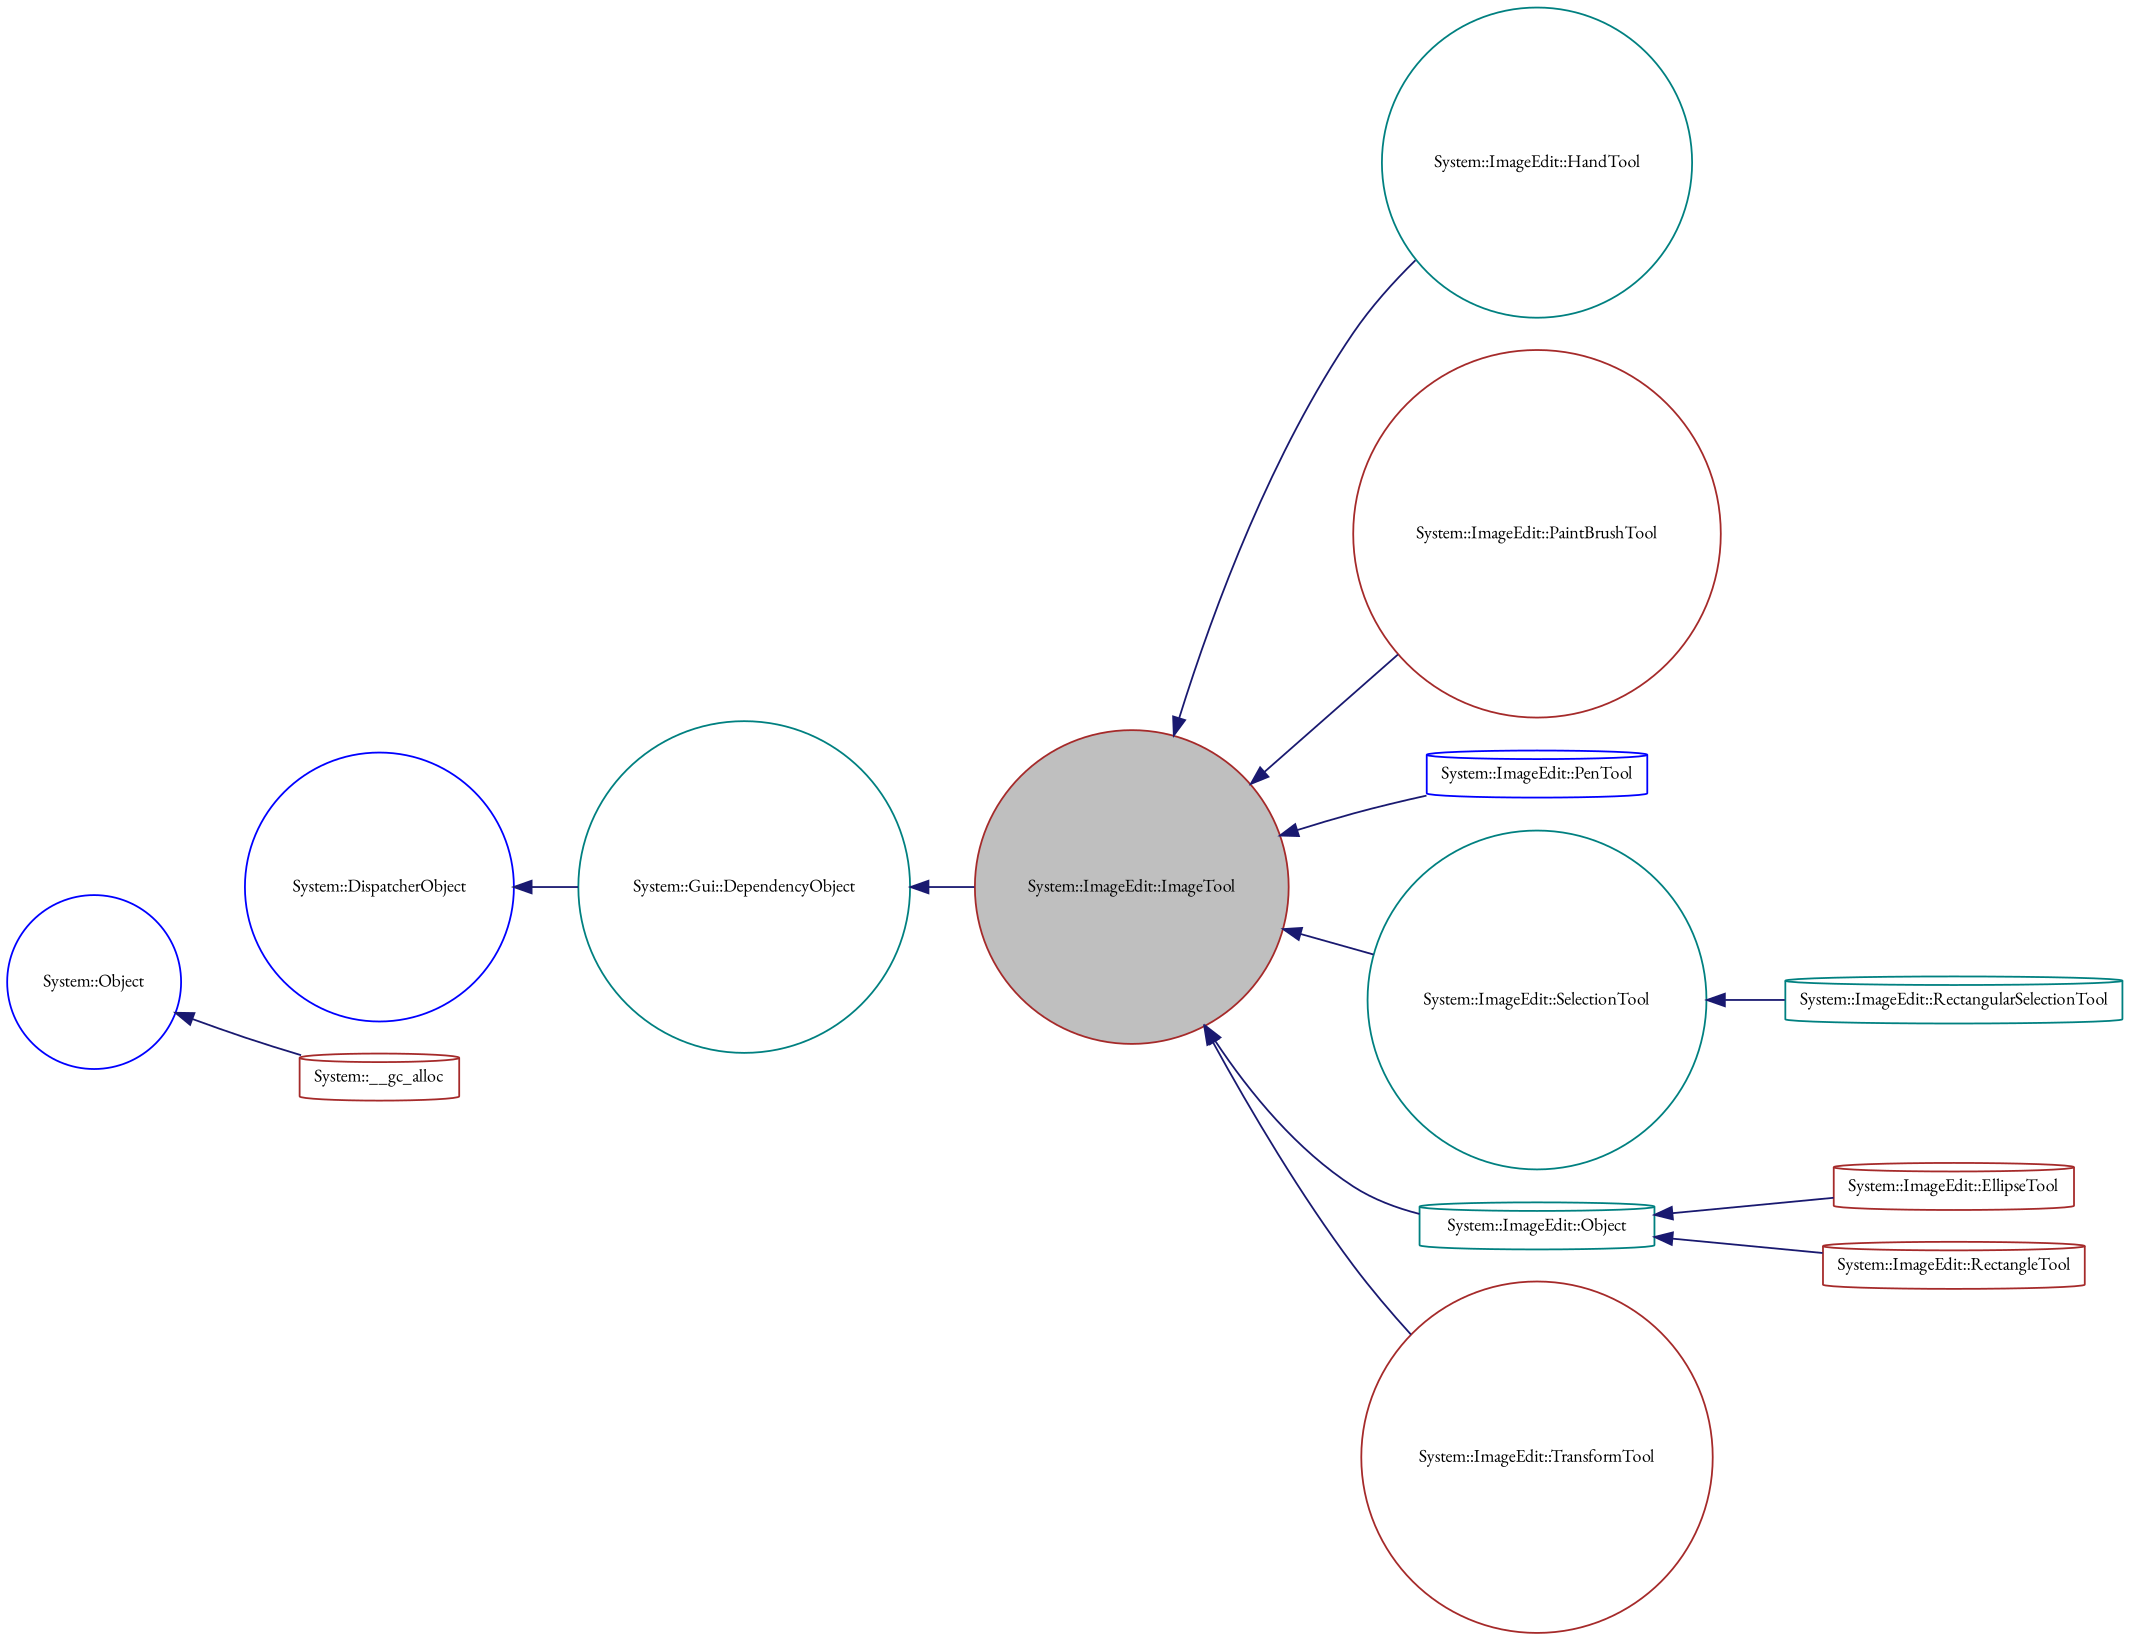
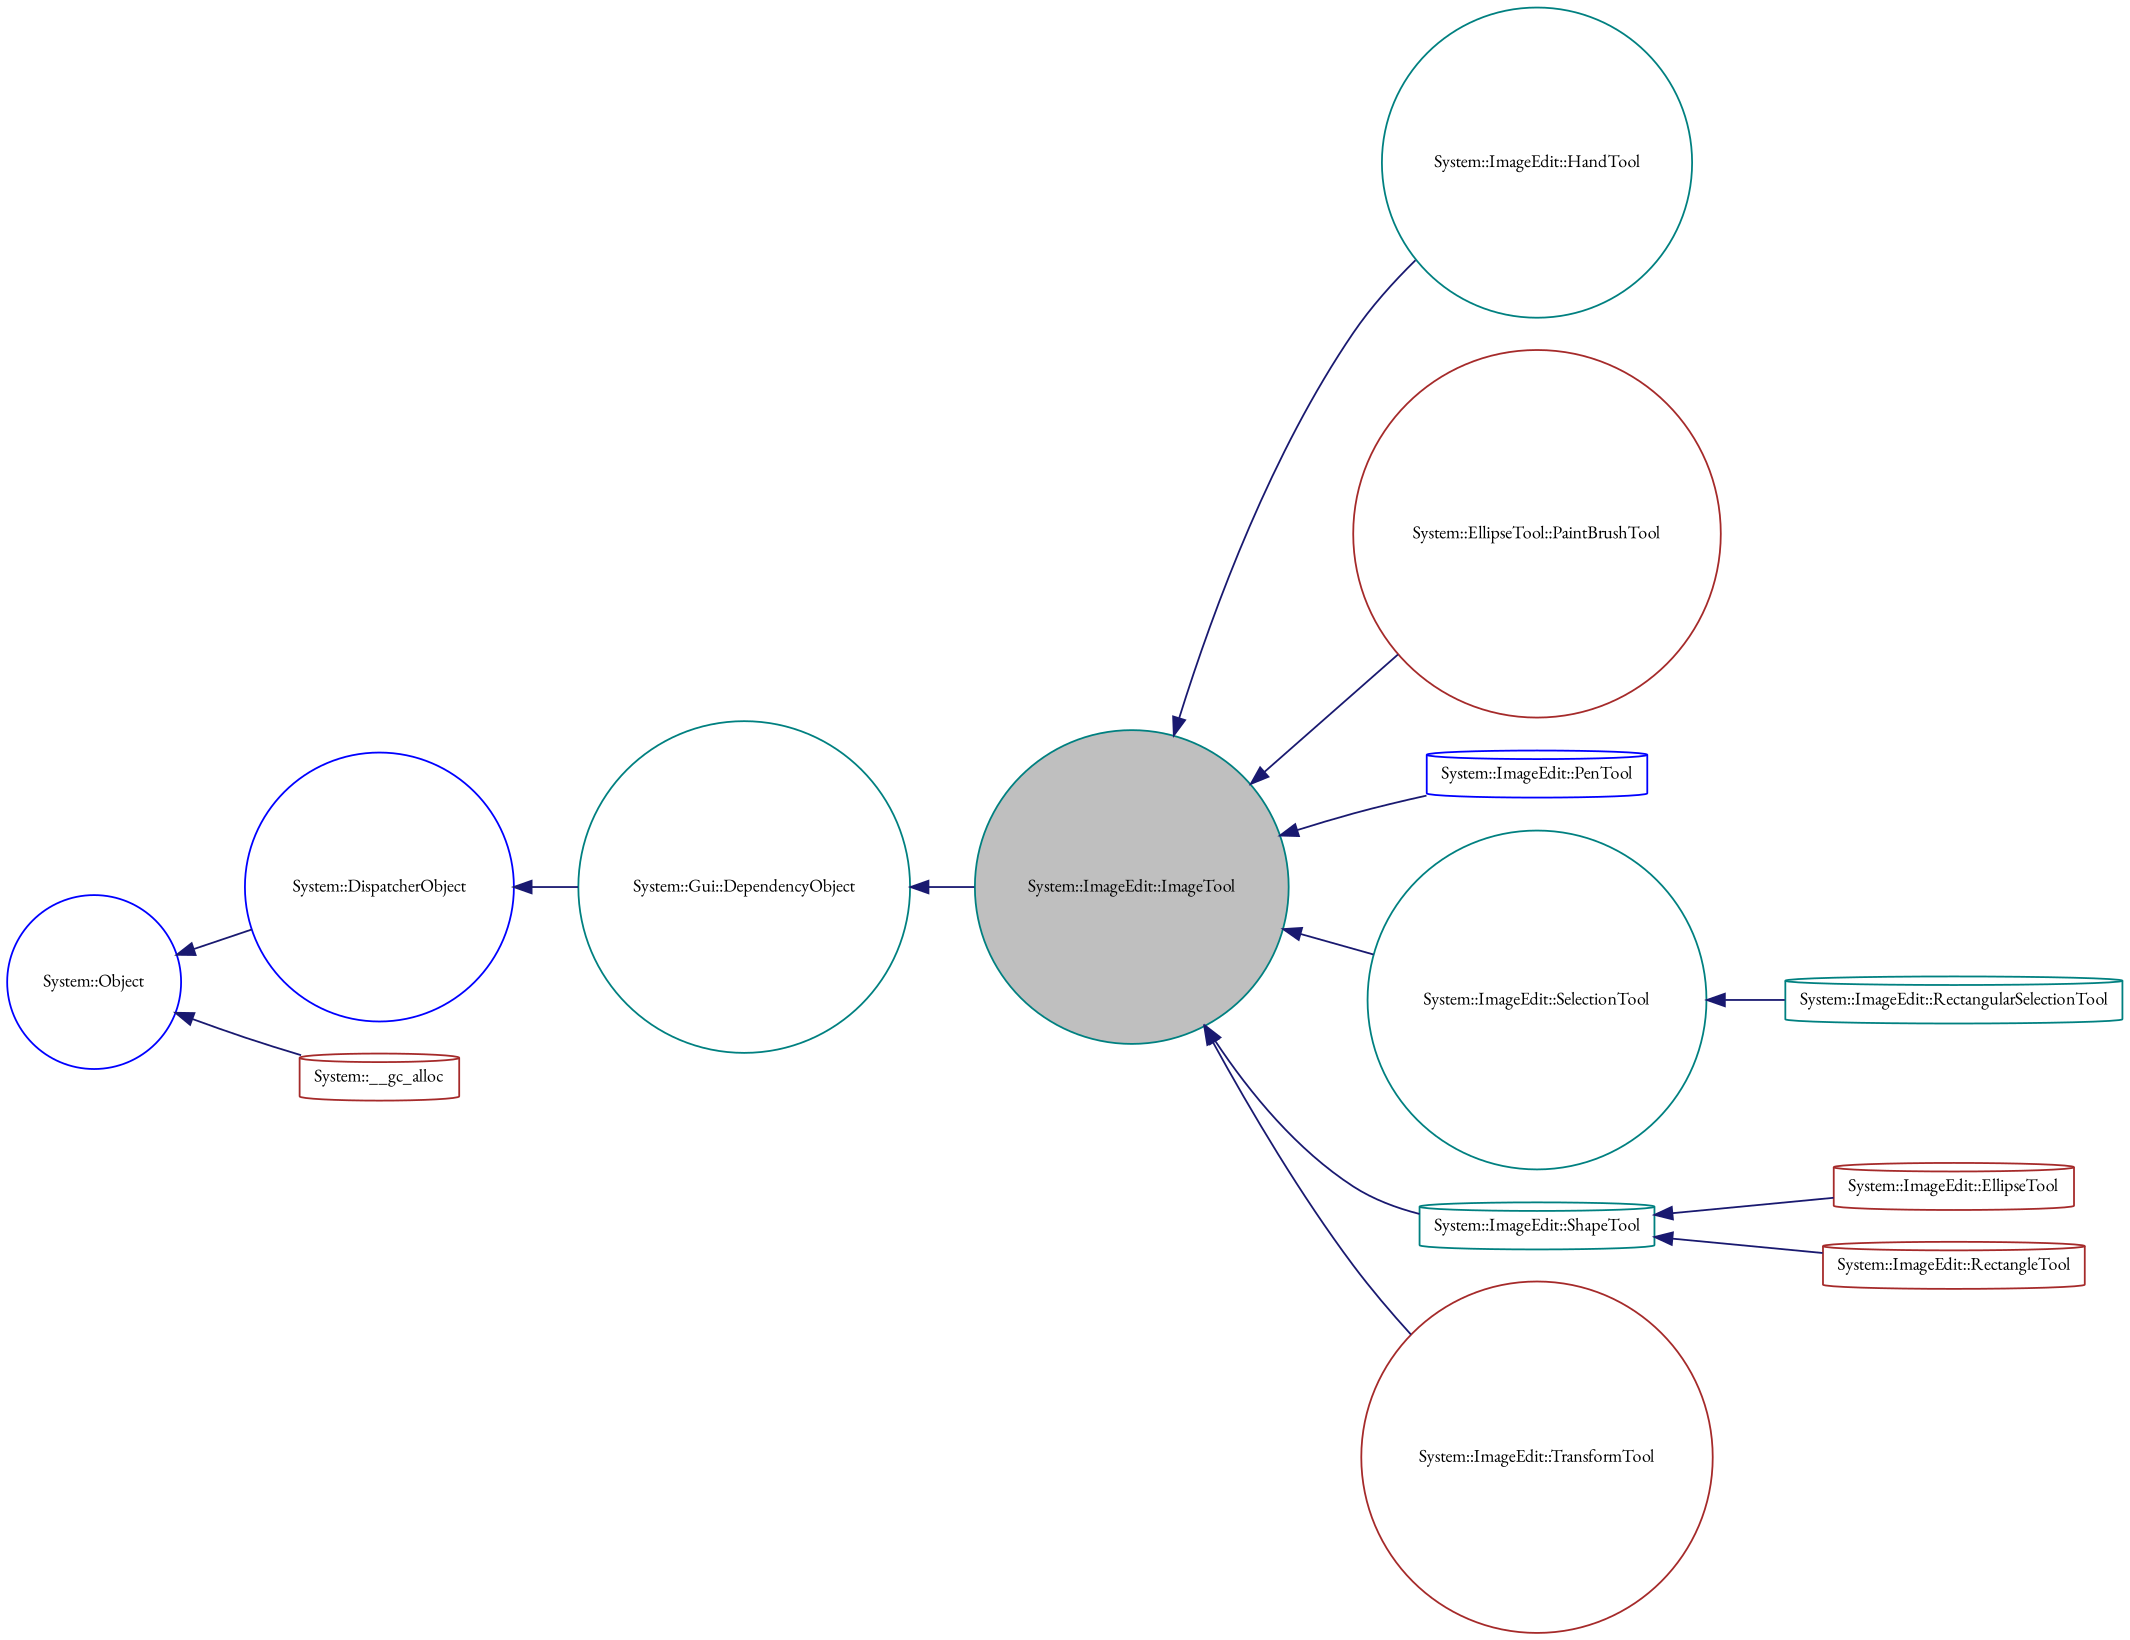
(1537, 534) -> (1537, 534)
(1132, 887) -> (1132, 887)
none -> (223, 939)
(1537, 1226) -> (1537, 1226)
